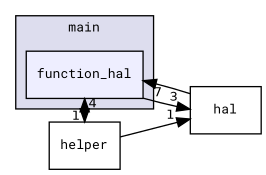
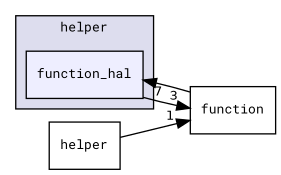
(85, 28) -> (85, 28)
(85, 104) -> none
(226, 110) -> (233, 110)
(85, 117) -> none
